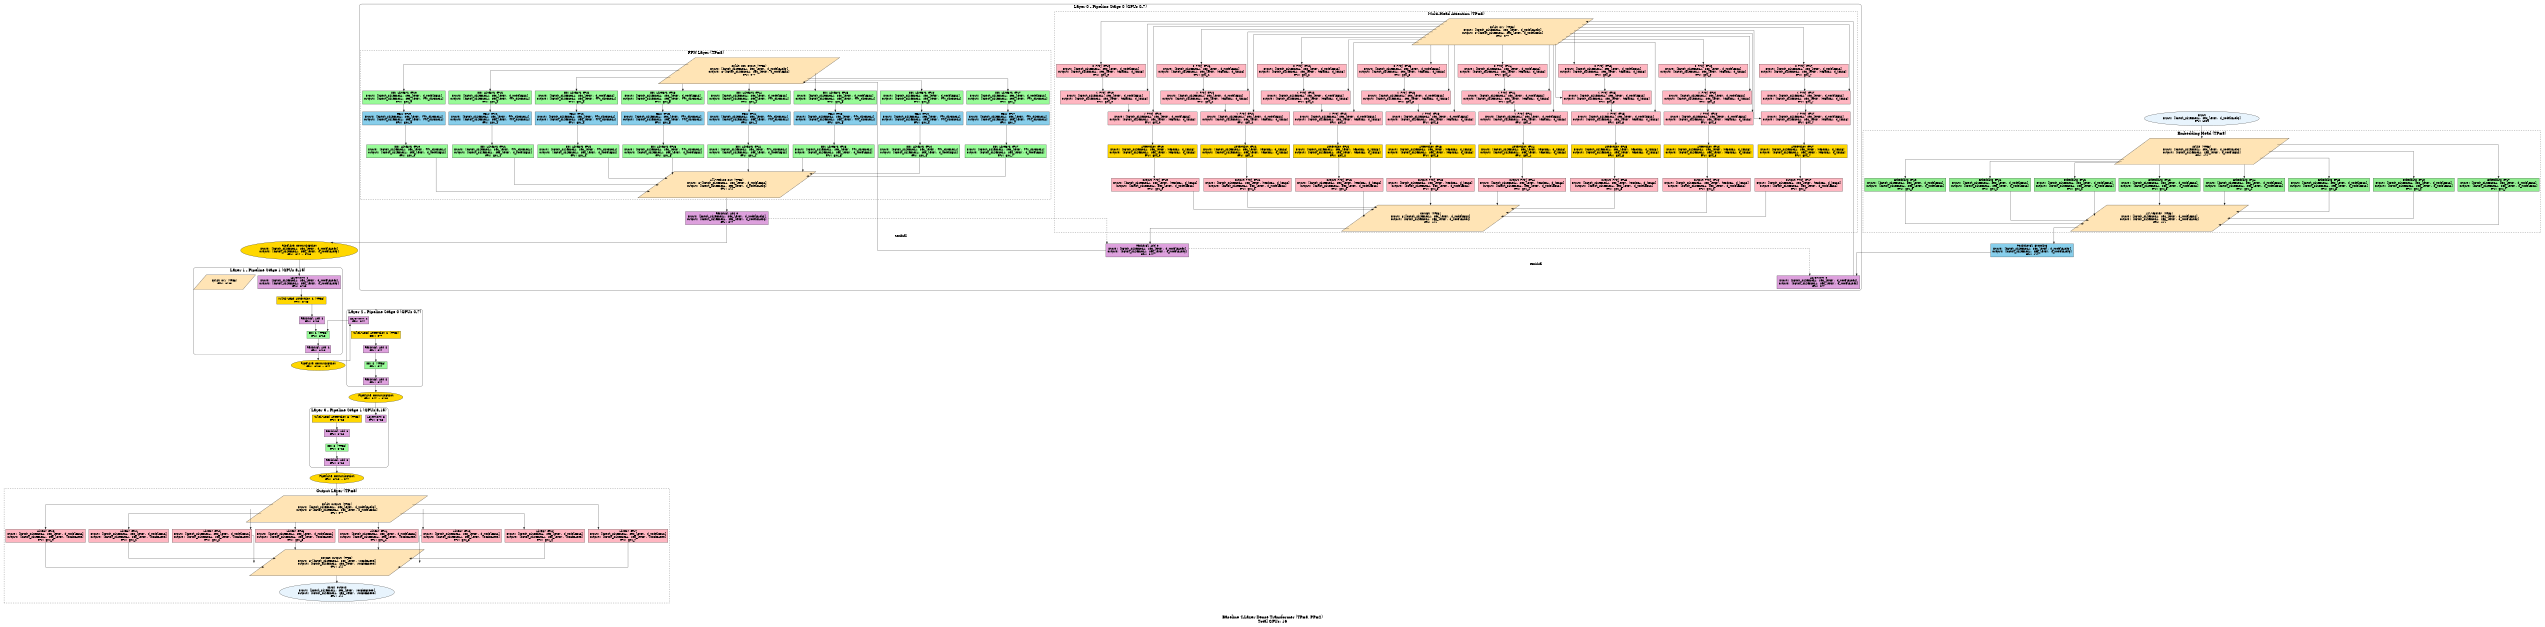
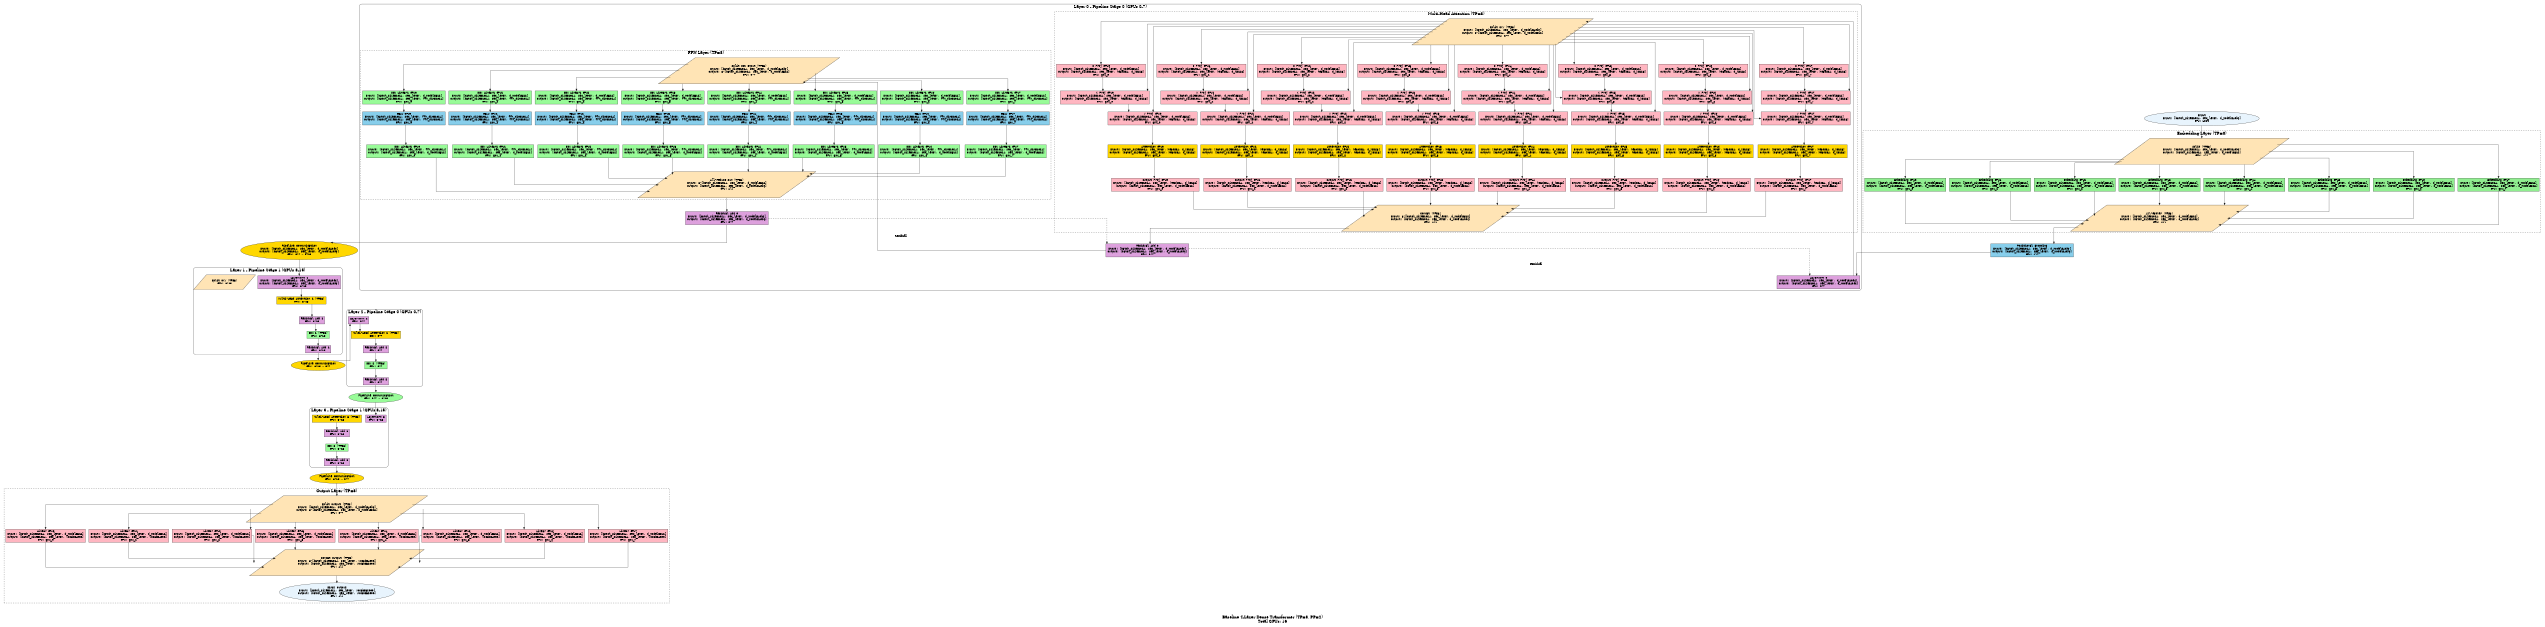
(2202, 134) -> (2202, 134)
(334, 320) -> (360, 327)
(376, 397) -> (376, 397)
